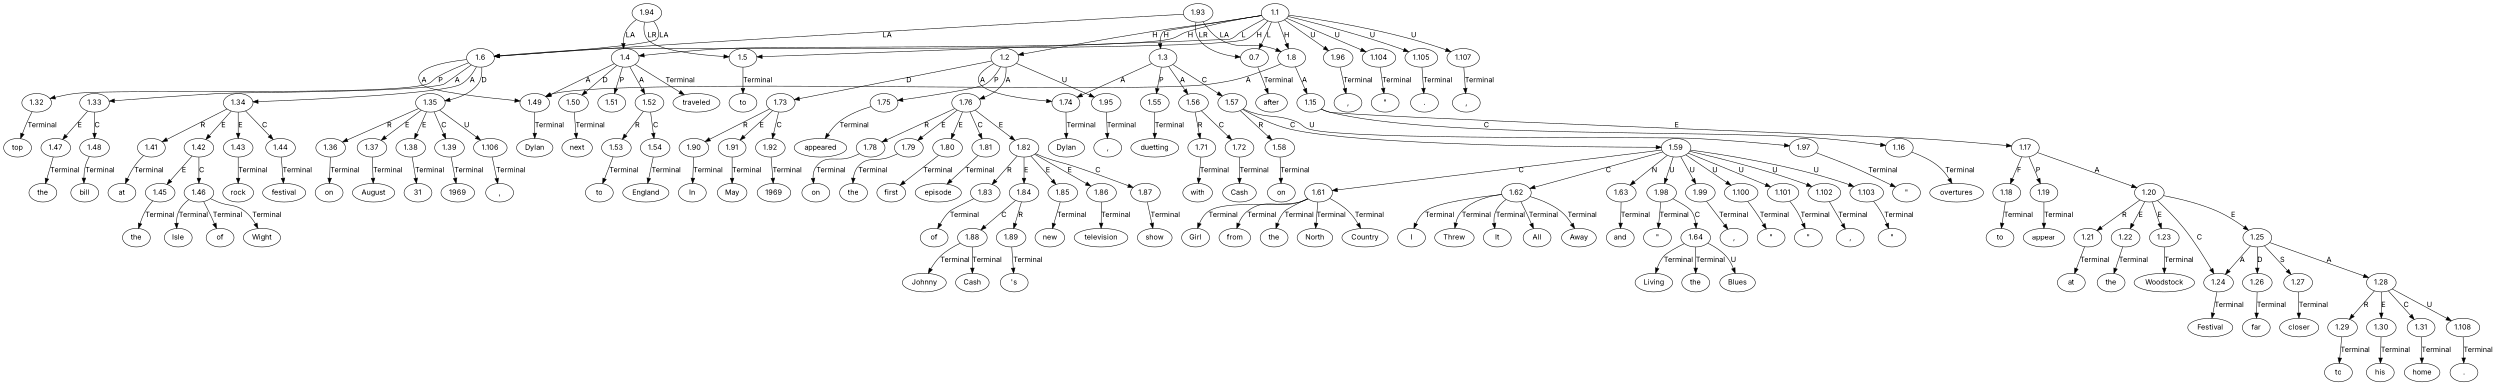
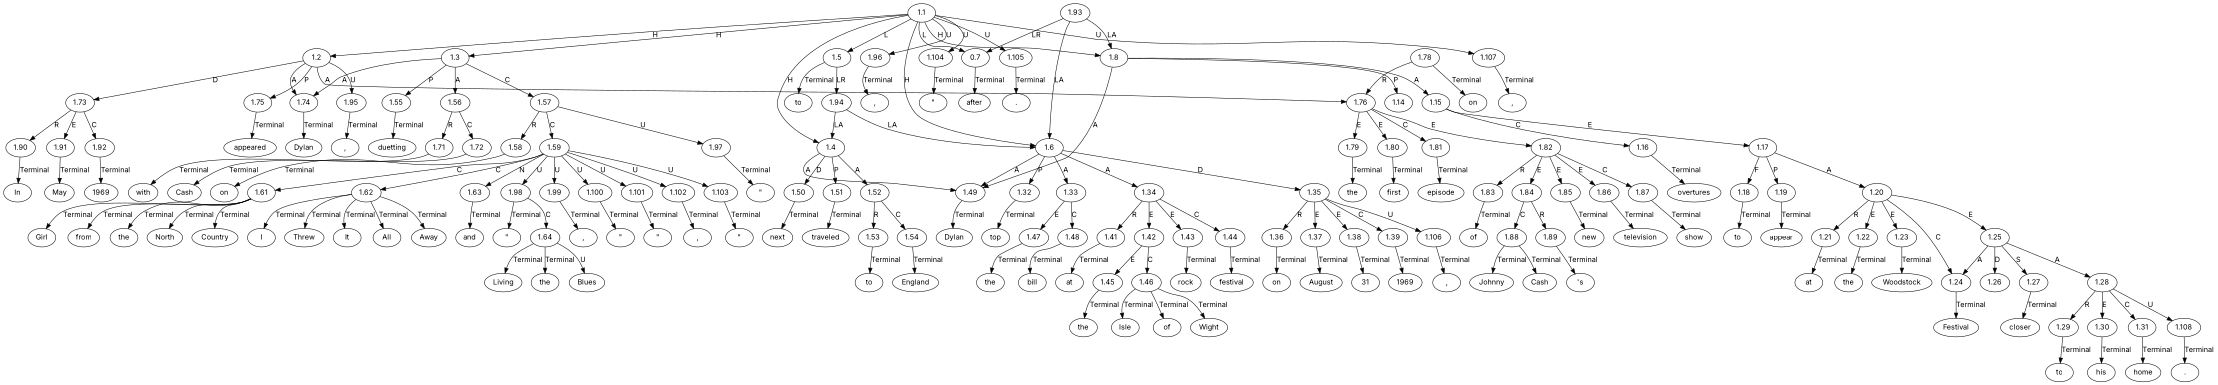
(695, 54) -> (837, 78)
(657, 78) -> (832, 213)
none -> (1399, 103)
(921, 124) -> (1392, 71)
(2256, 328) -> none
